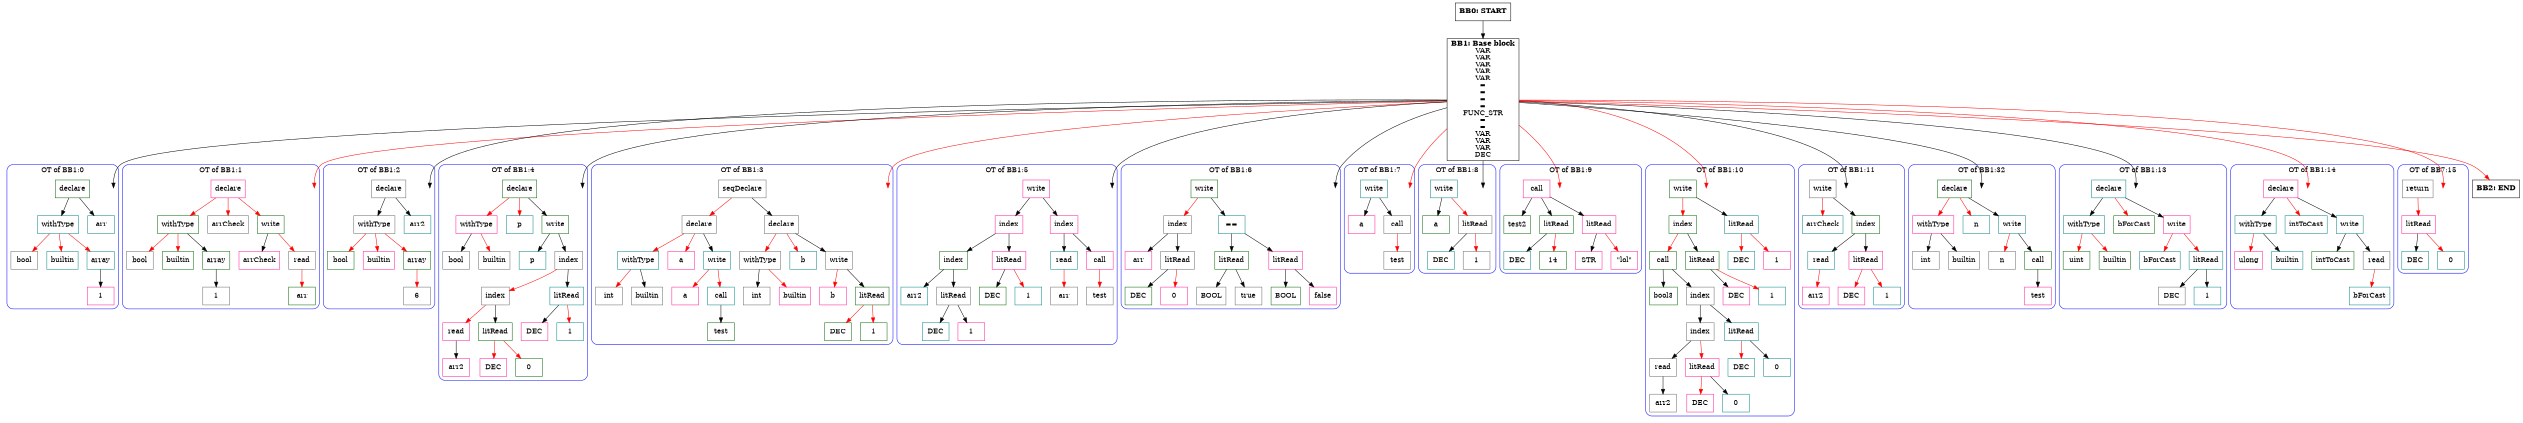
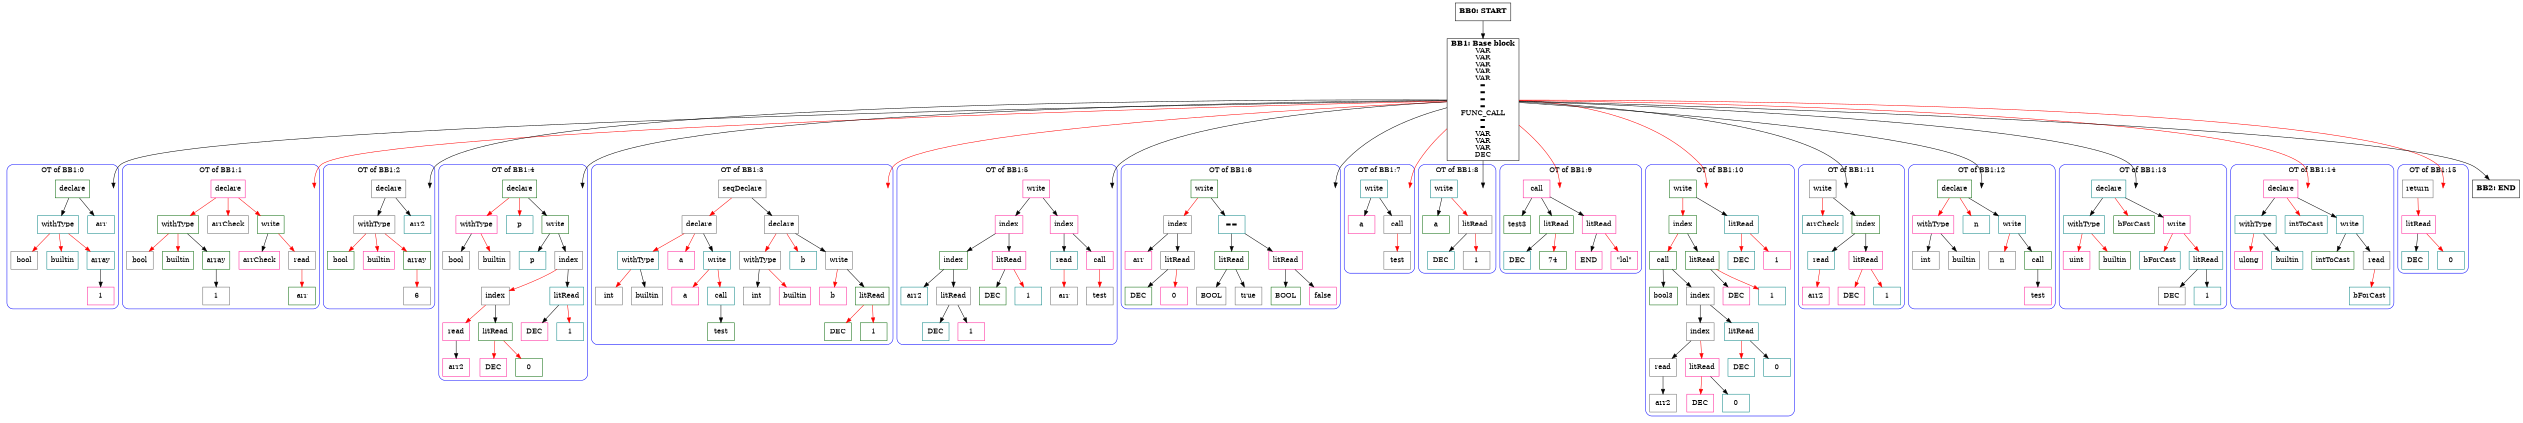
(1483, 113) -> (1483, 113)
(1933, 116) -> (1933, 116)
(1982, 170) -> (1982, 170)
(2433, 170) -> (2433, 170)
(1517, 225) -> (1517, 225)
(1553, 260) -> (1553, 260)
(1589, 260) -> (1589, 260)
(2077, 260) -> (2077, 260)
